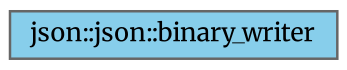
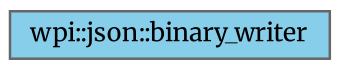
(174, 35) -> (170, 35)
